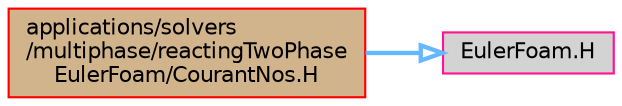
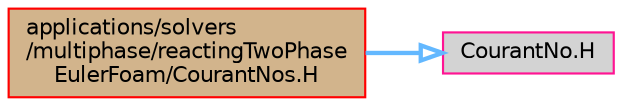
(528, 53) -> (528, 53)
